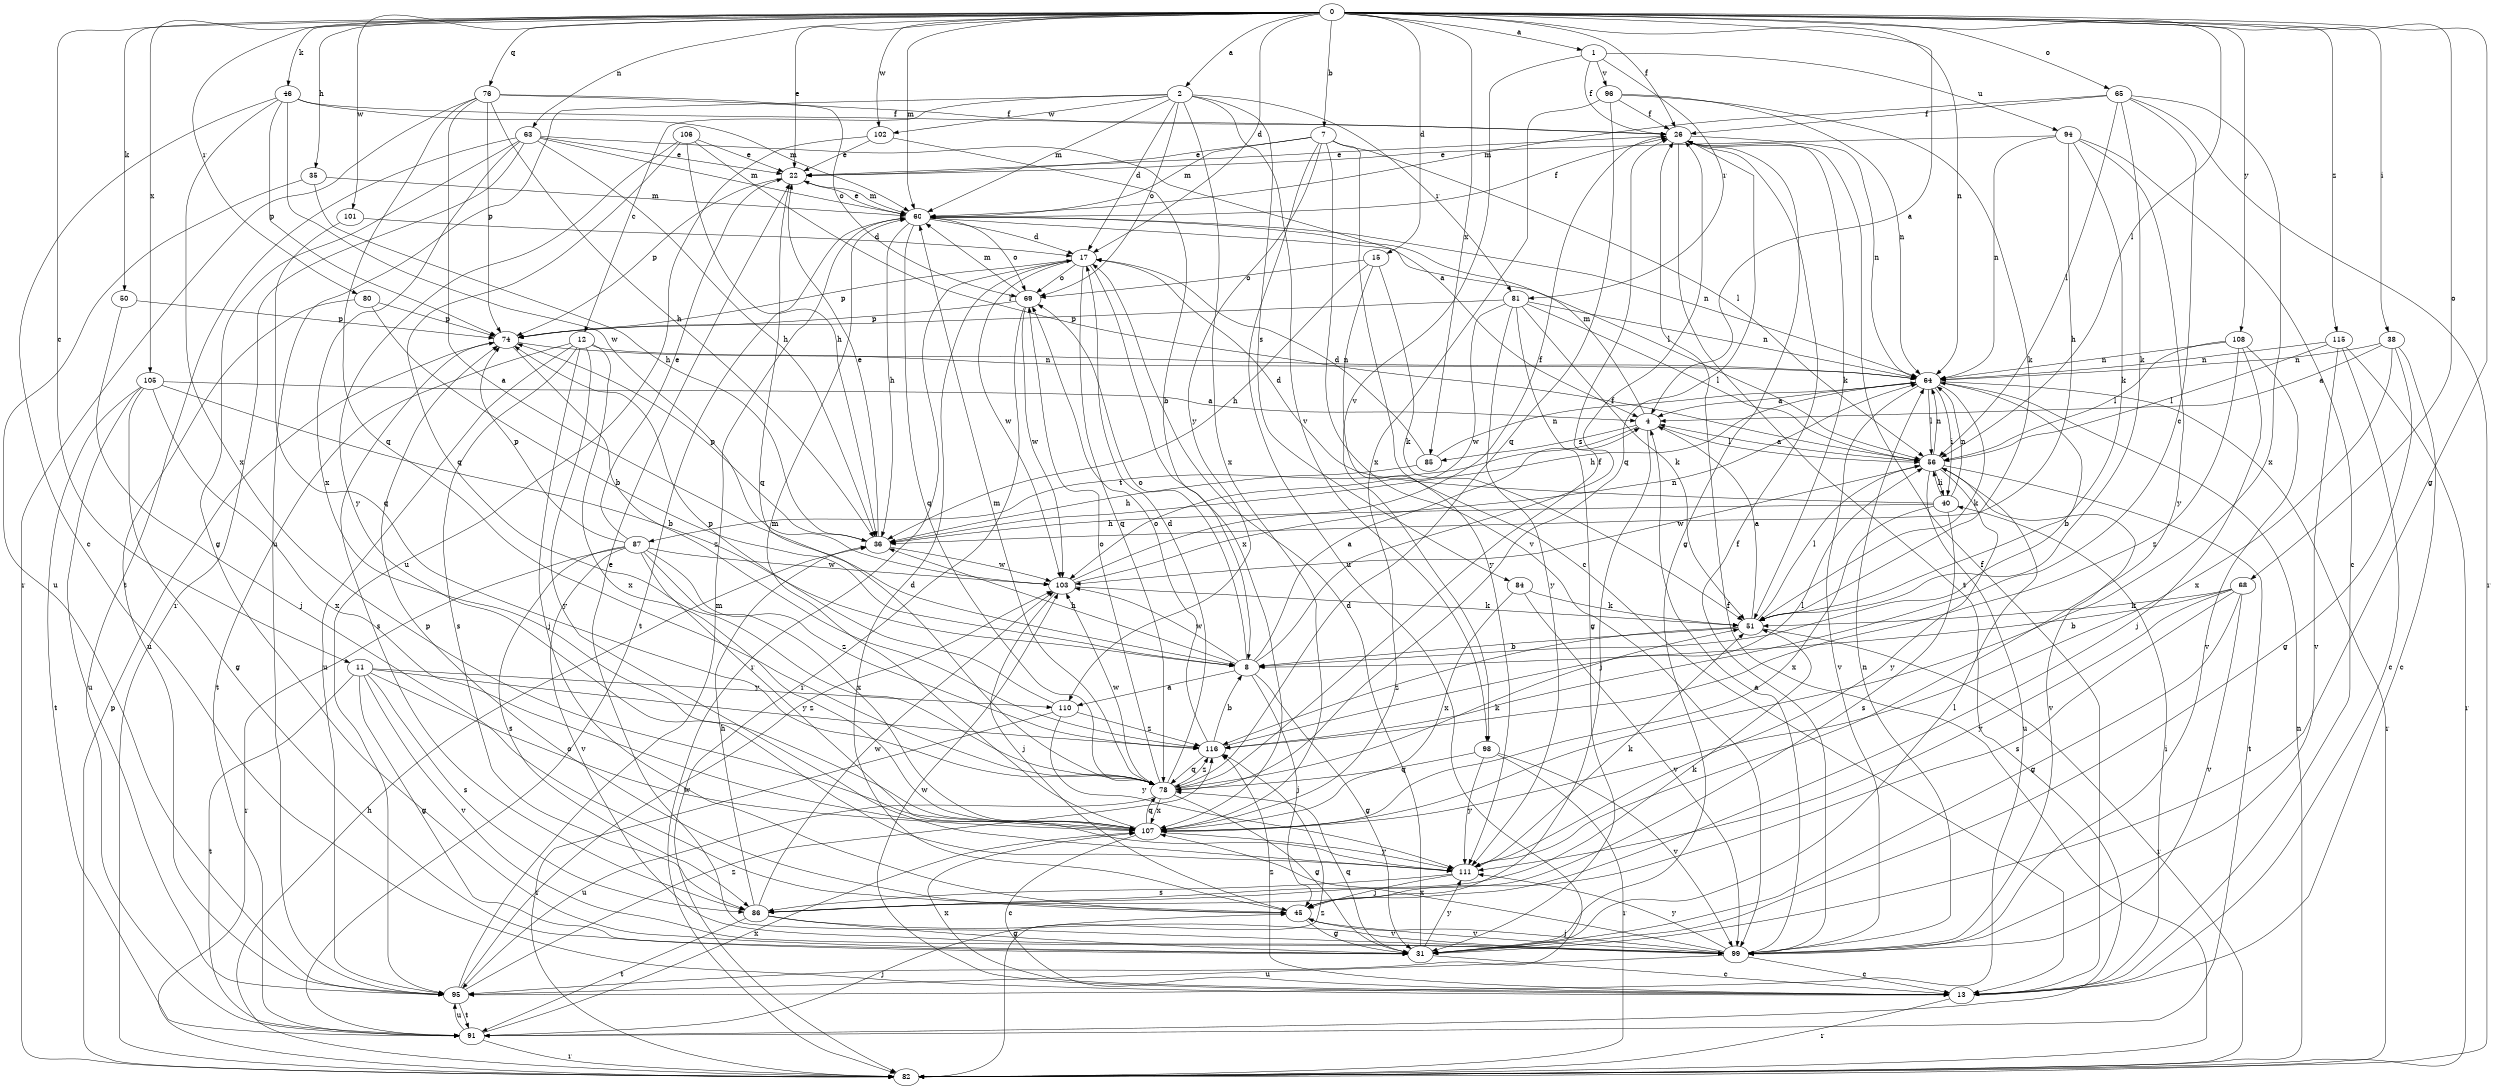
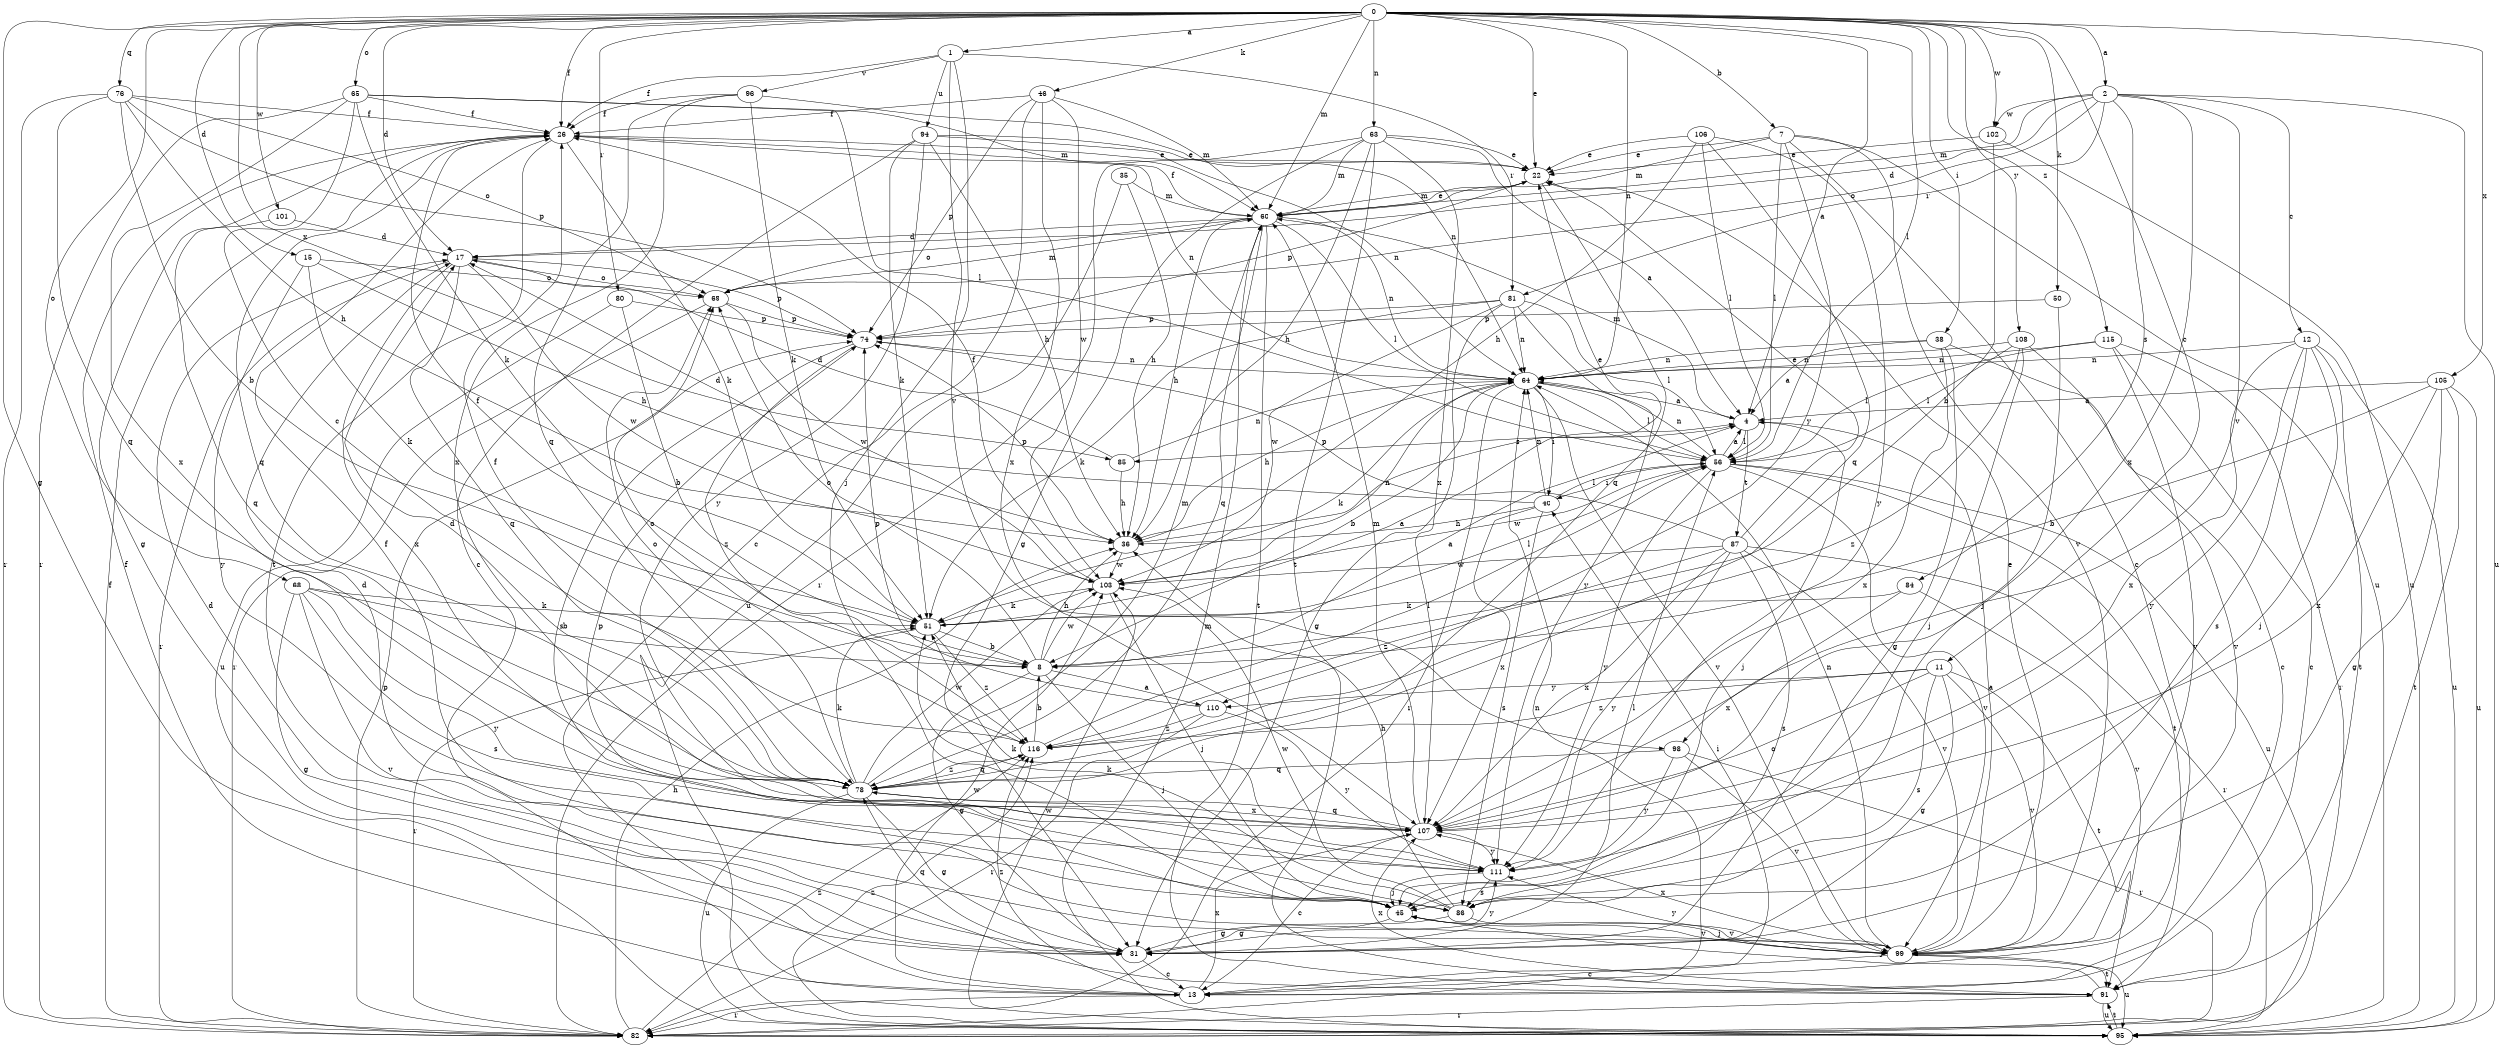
(758, 15) -> none
(504, 381) -> (252, 381)
none -> (913, 712)
(616, 974) -> (2014, 958)
